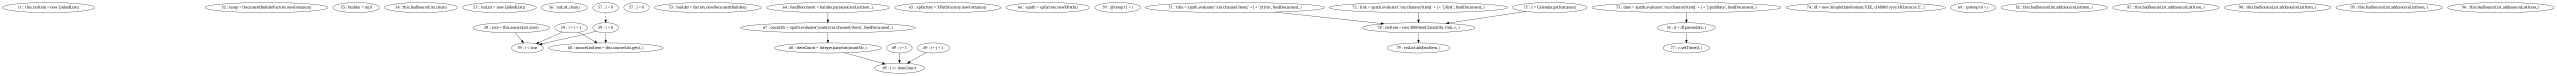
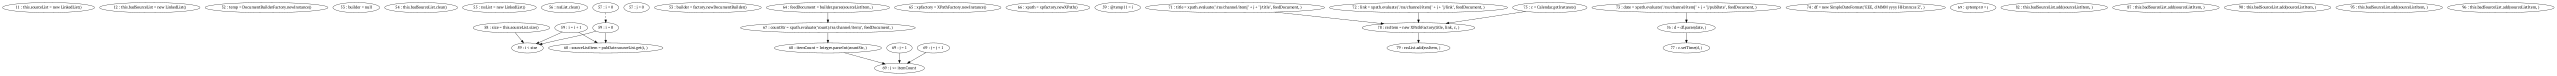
(49, 8) -> (49, 8)
none -> (150, 8)
(1418, 28) -> (1418, 28)
(606, 48) -> (606, 48)
